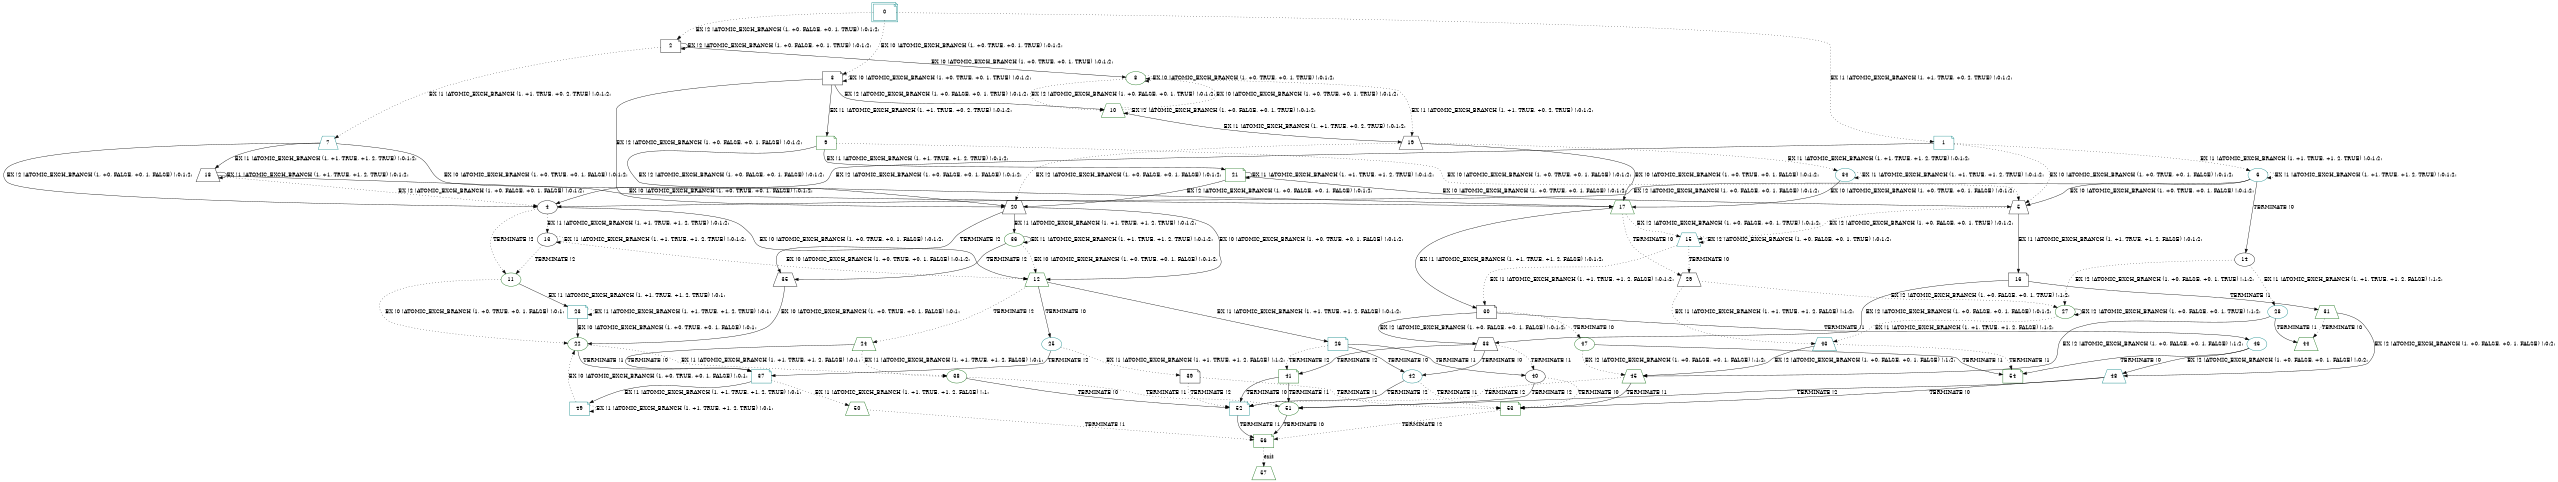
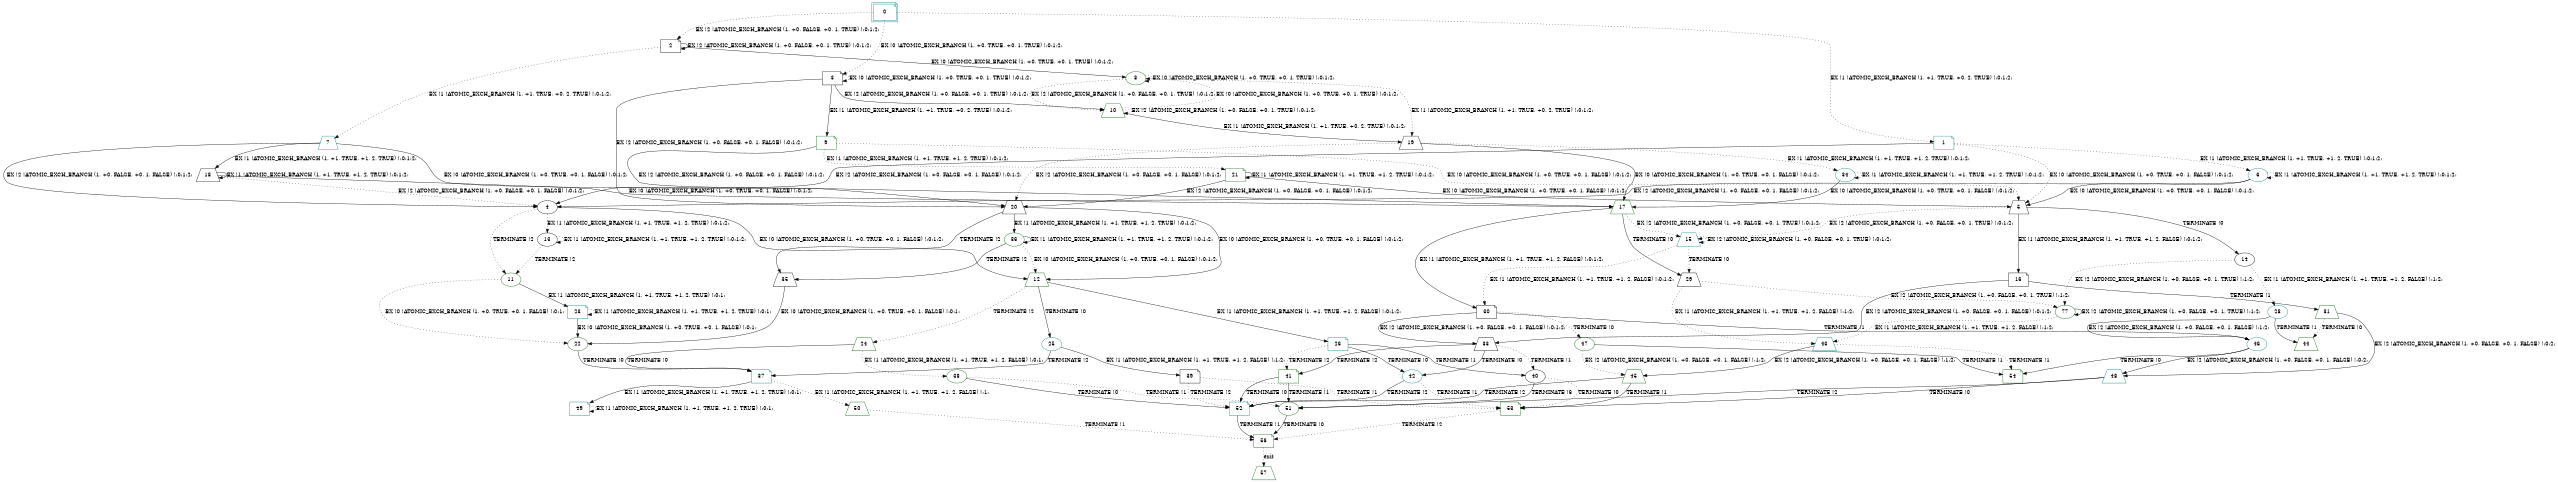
(1018, 167) -> (1018, 167)
(2252, 215) -> (2135, 216)
(1640, 252) -> (1640, 252)
(790, 267) -> none
(2065, 312) -> (2065, 312)
(604, 360) -> (604, 360)
(1117, 366) -> (1117, 366)
(764, 368) -> none
(1970, 371) -> (2097, 323)
(568, 378) -> none
(1552, 393) -> (1552, 393)
(1440, 399) -> (1440, 399)
